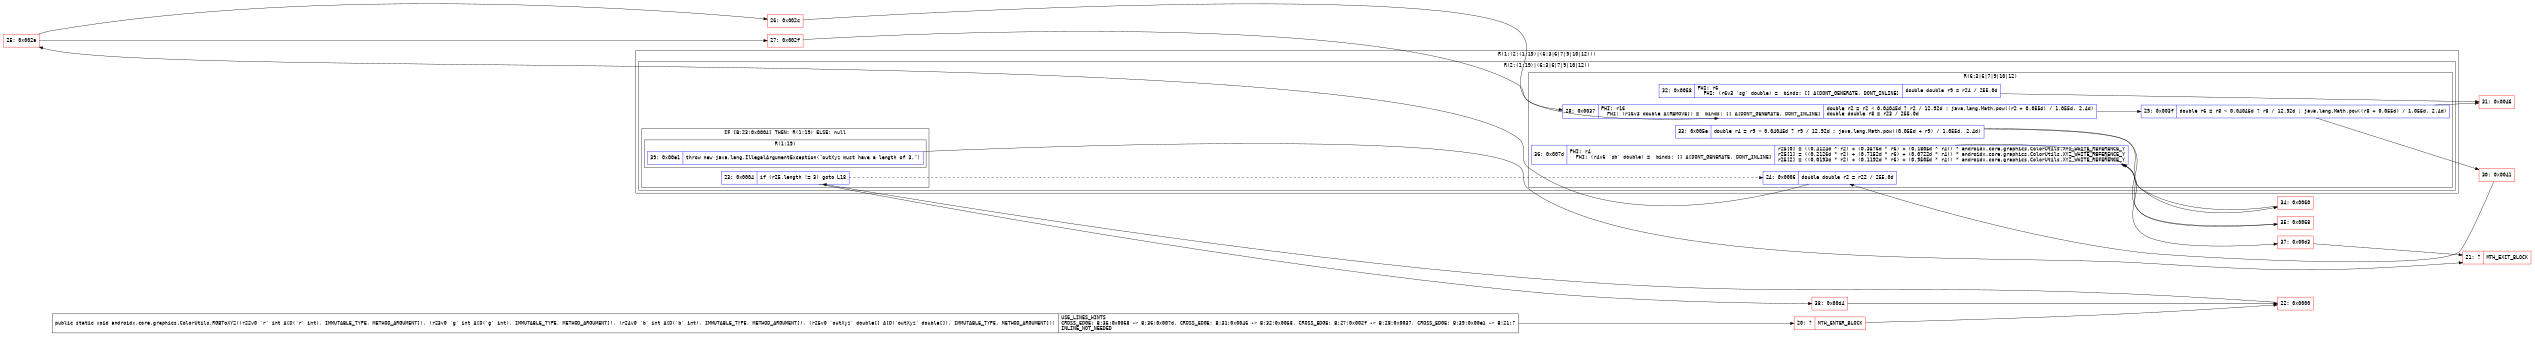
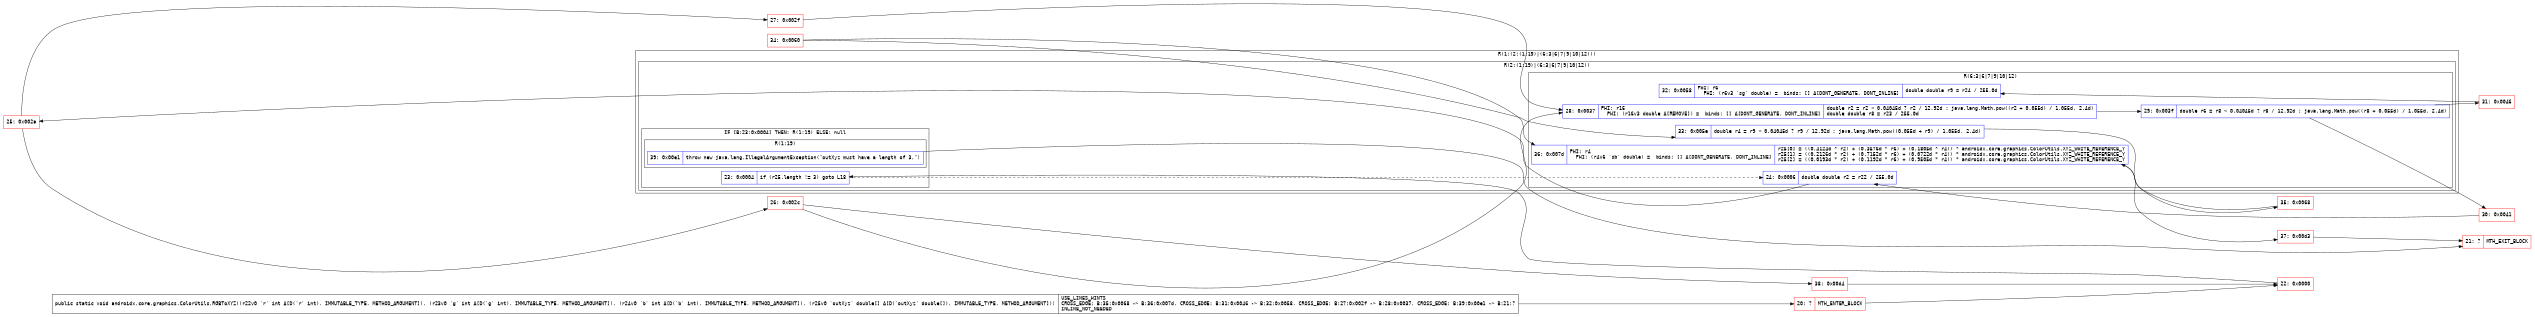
(2238, 98) -> (2242, 98)
(2159, 200) -> (1240, 67)
(1311, 266) -> (1305, 255)
